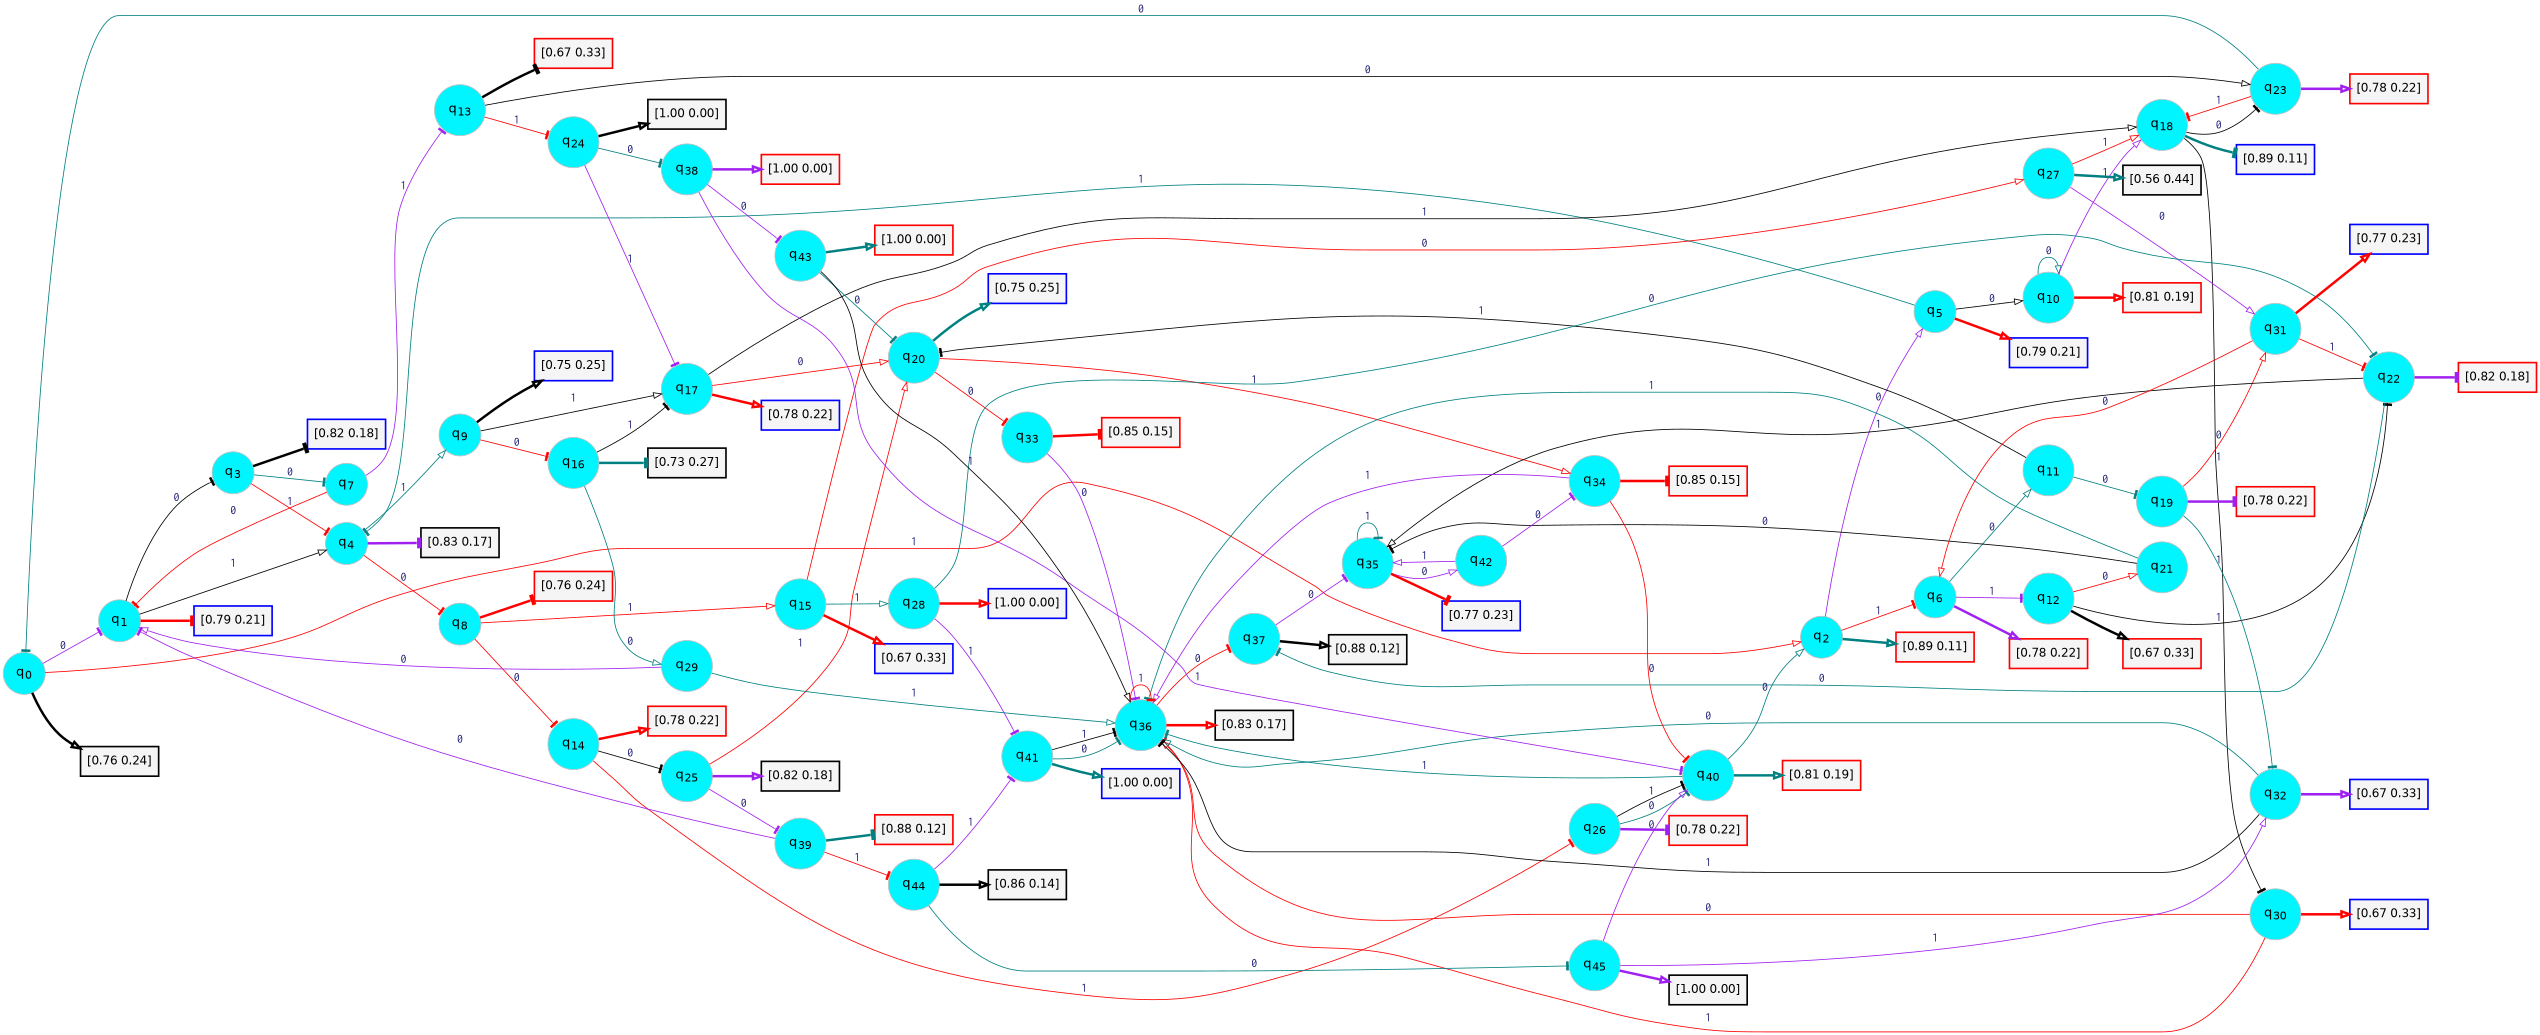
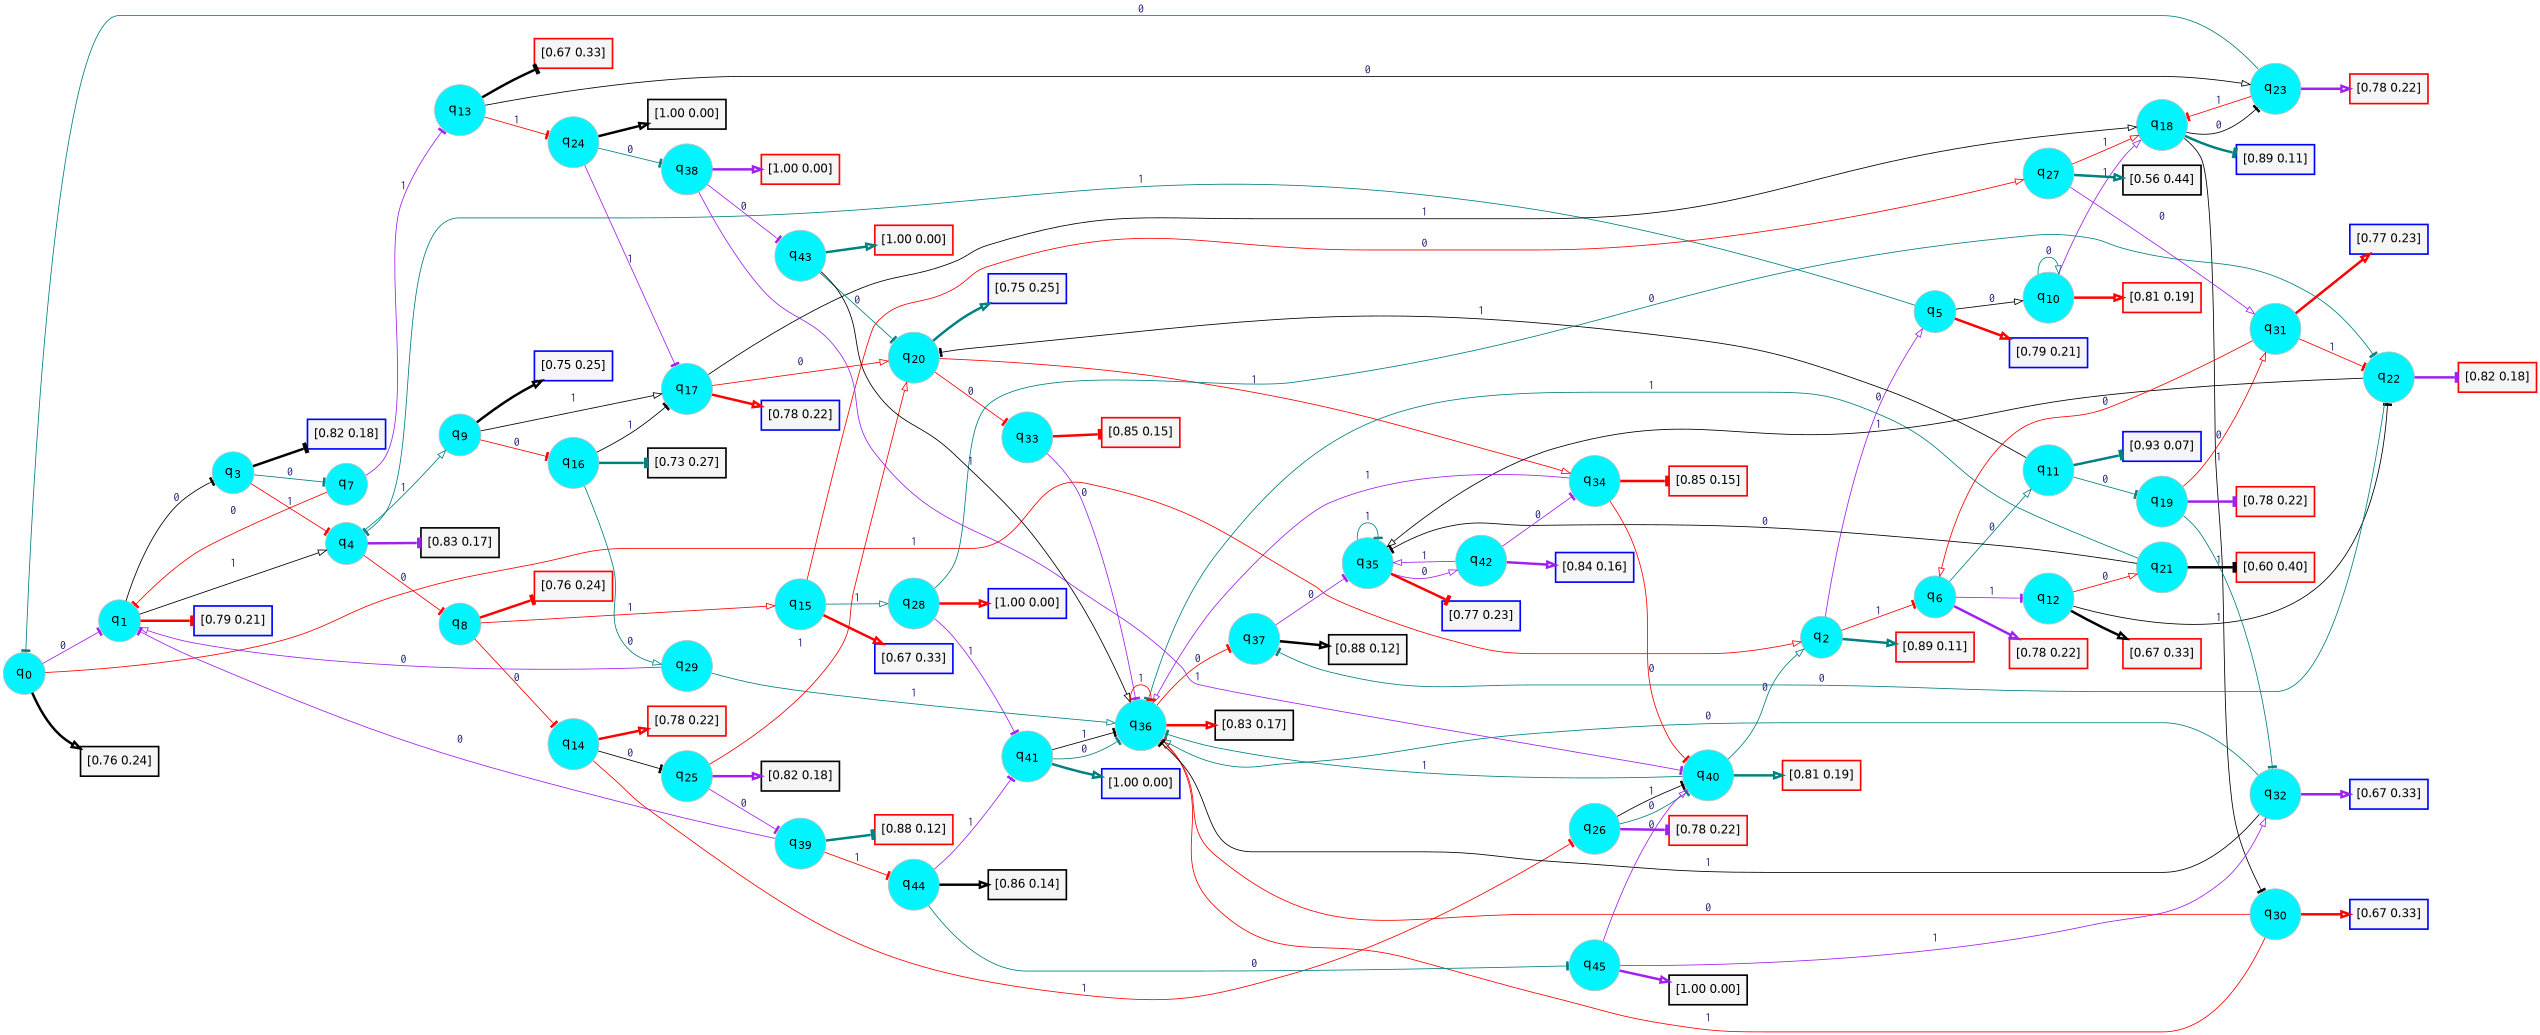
none -> (2162, 446)
none -> (1595, 567)
none -> (2275, 567)
